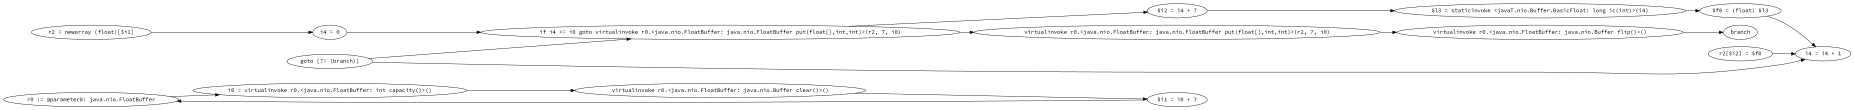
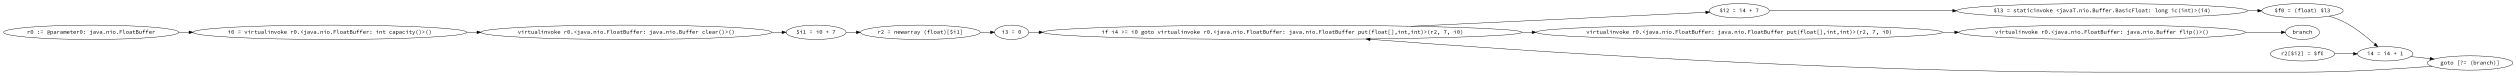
(330, 32) -> (1012, 32)
(1087, 72) -> (2420, 58)
(664, 102) -> (851, 32)
